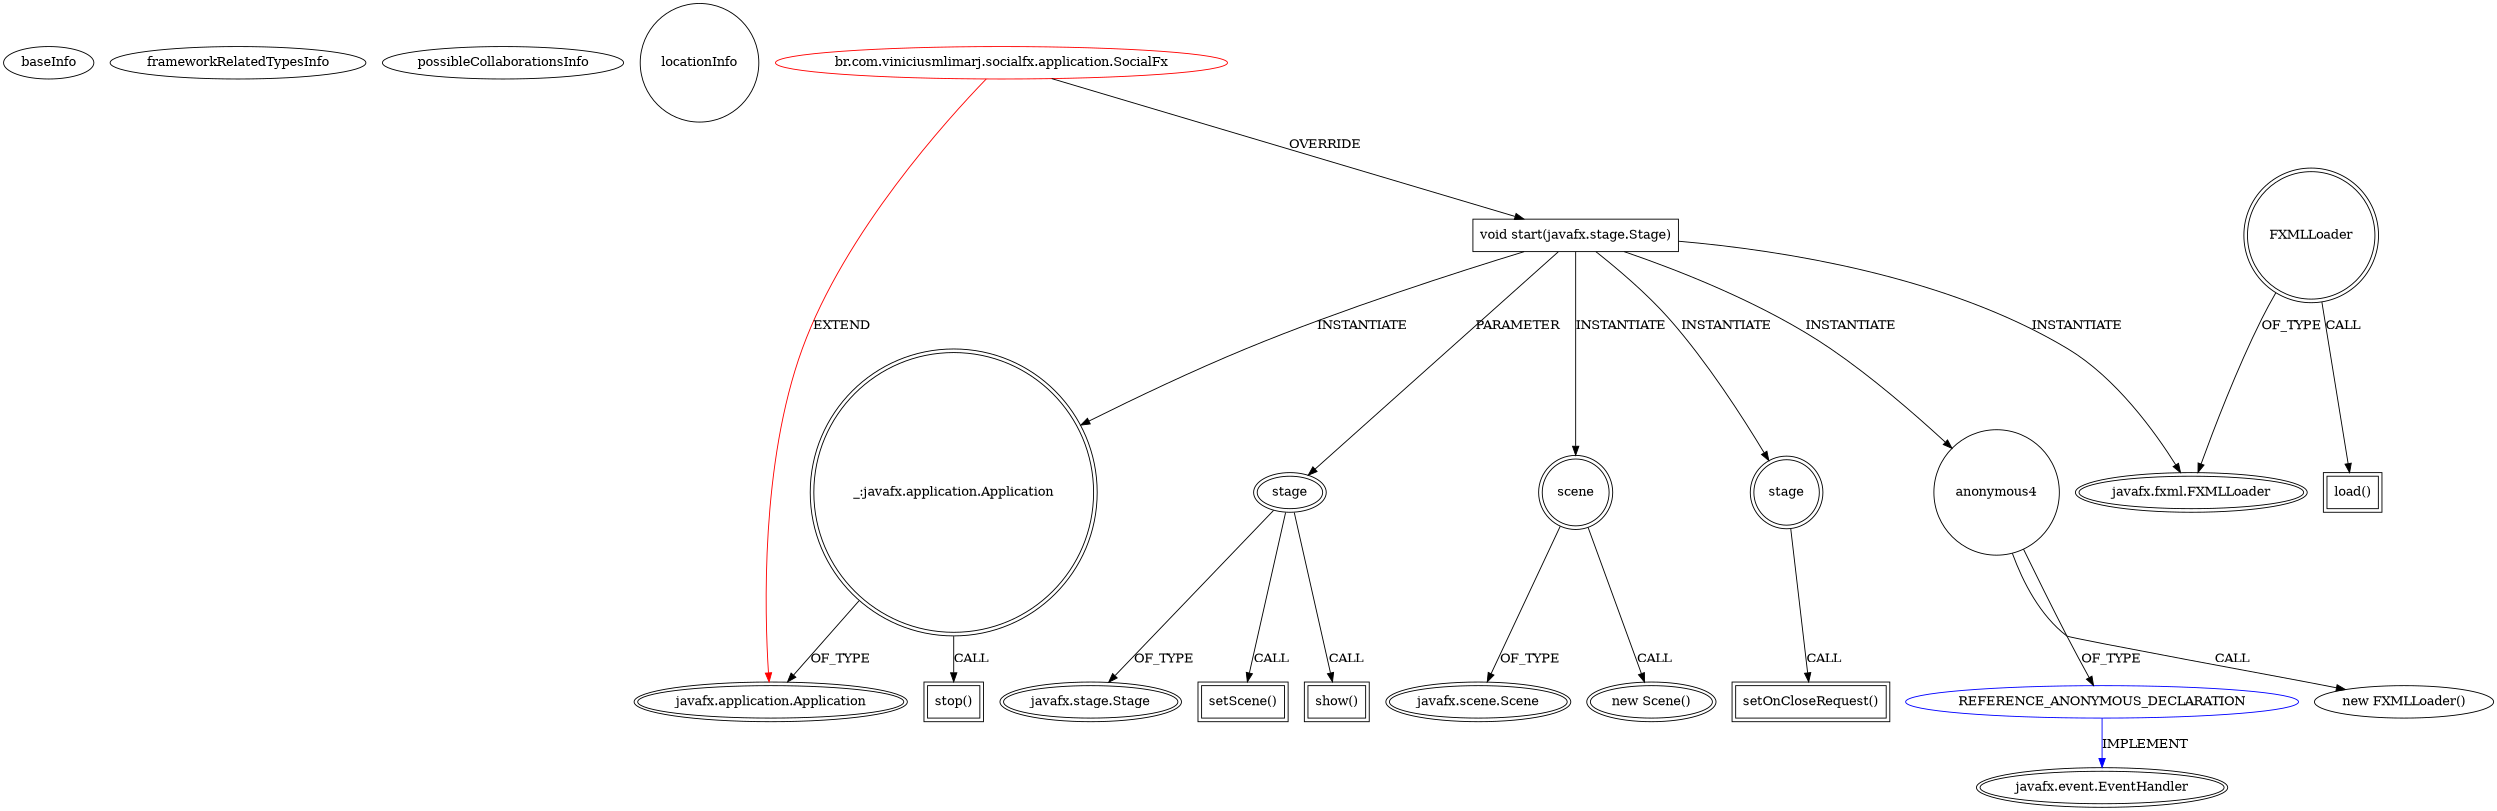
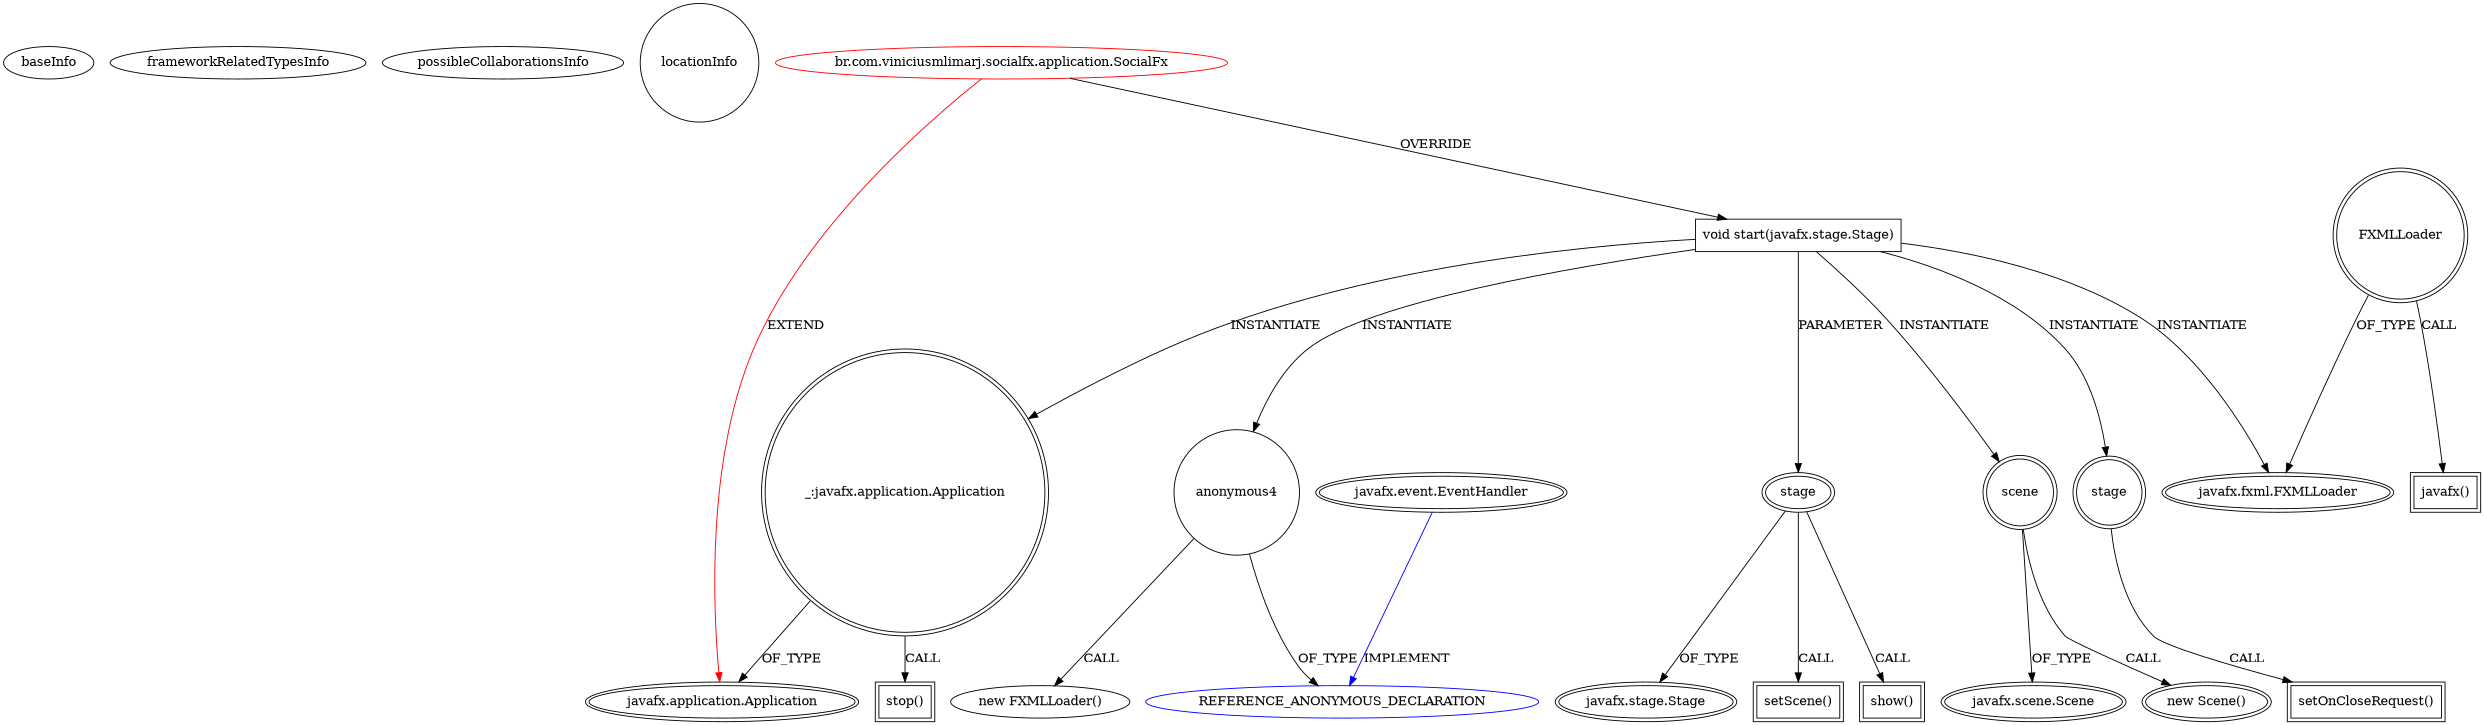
(2353, 492) -> (2445, 492)
(2102, 738) -> (1393, 595)
